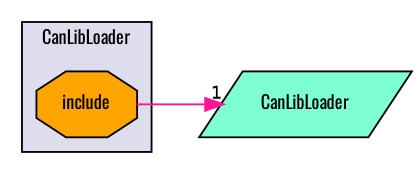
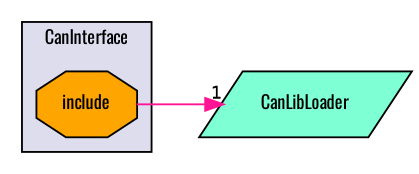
(87, 39) -> (87, 39)
